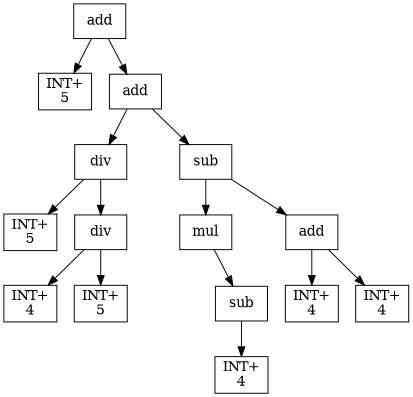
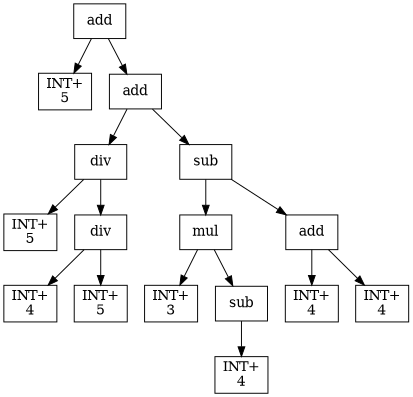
none -> (171, 304)
